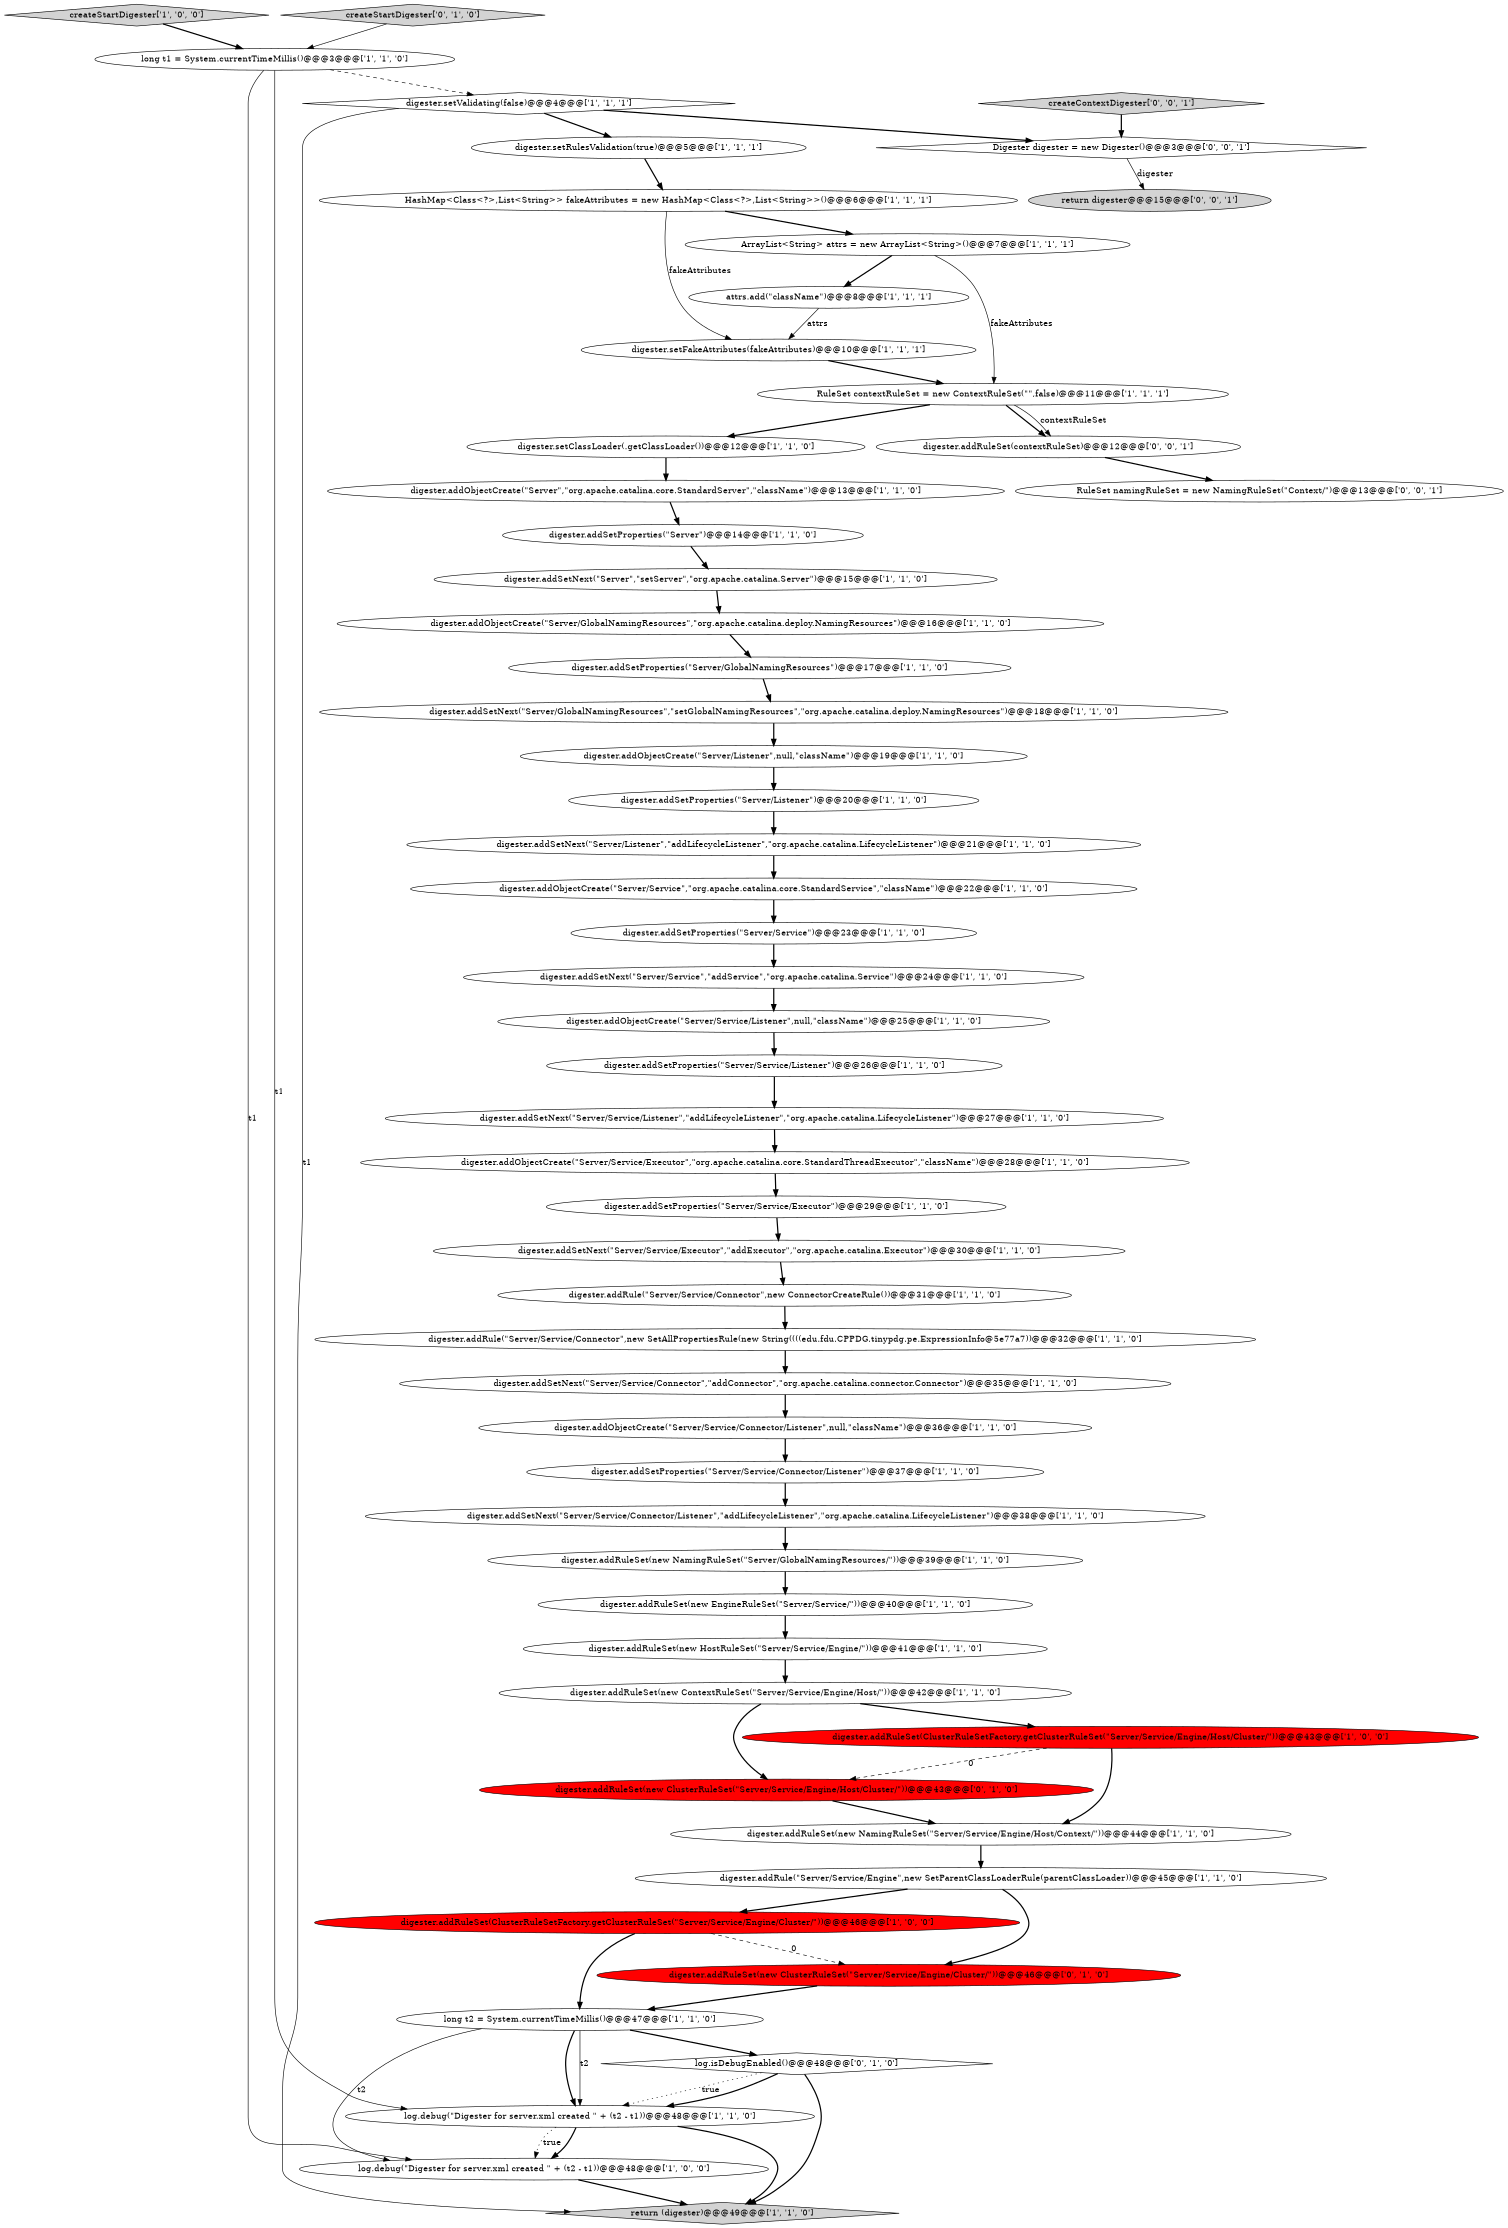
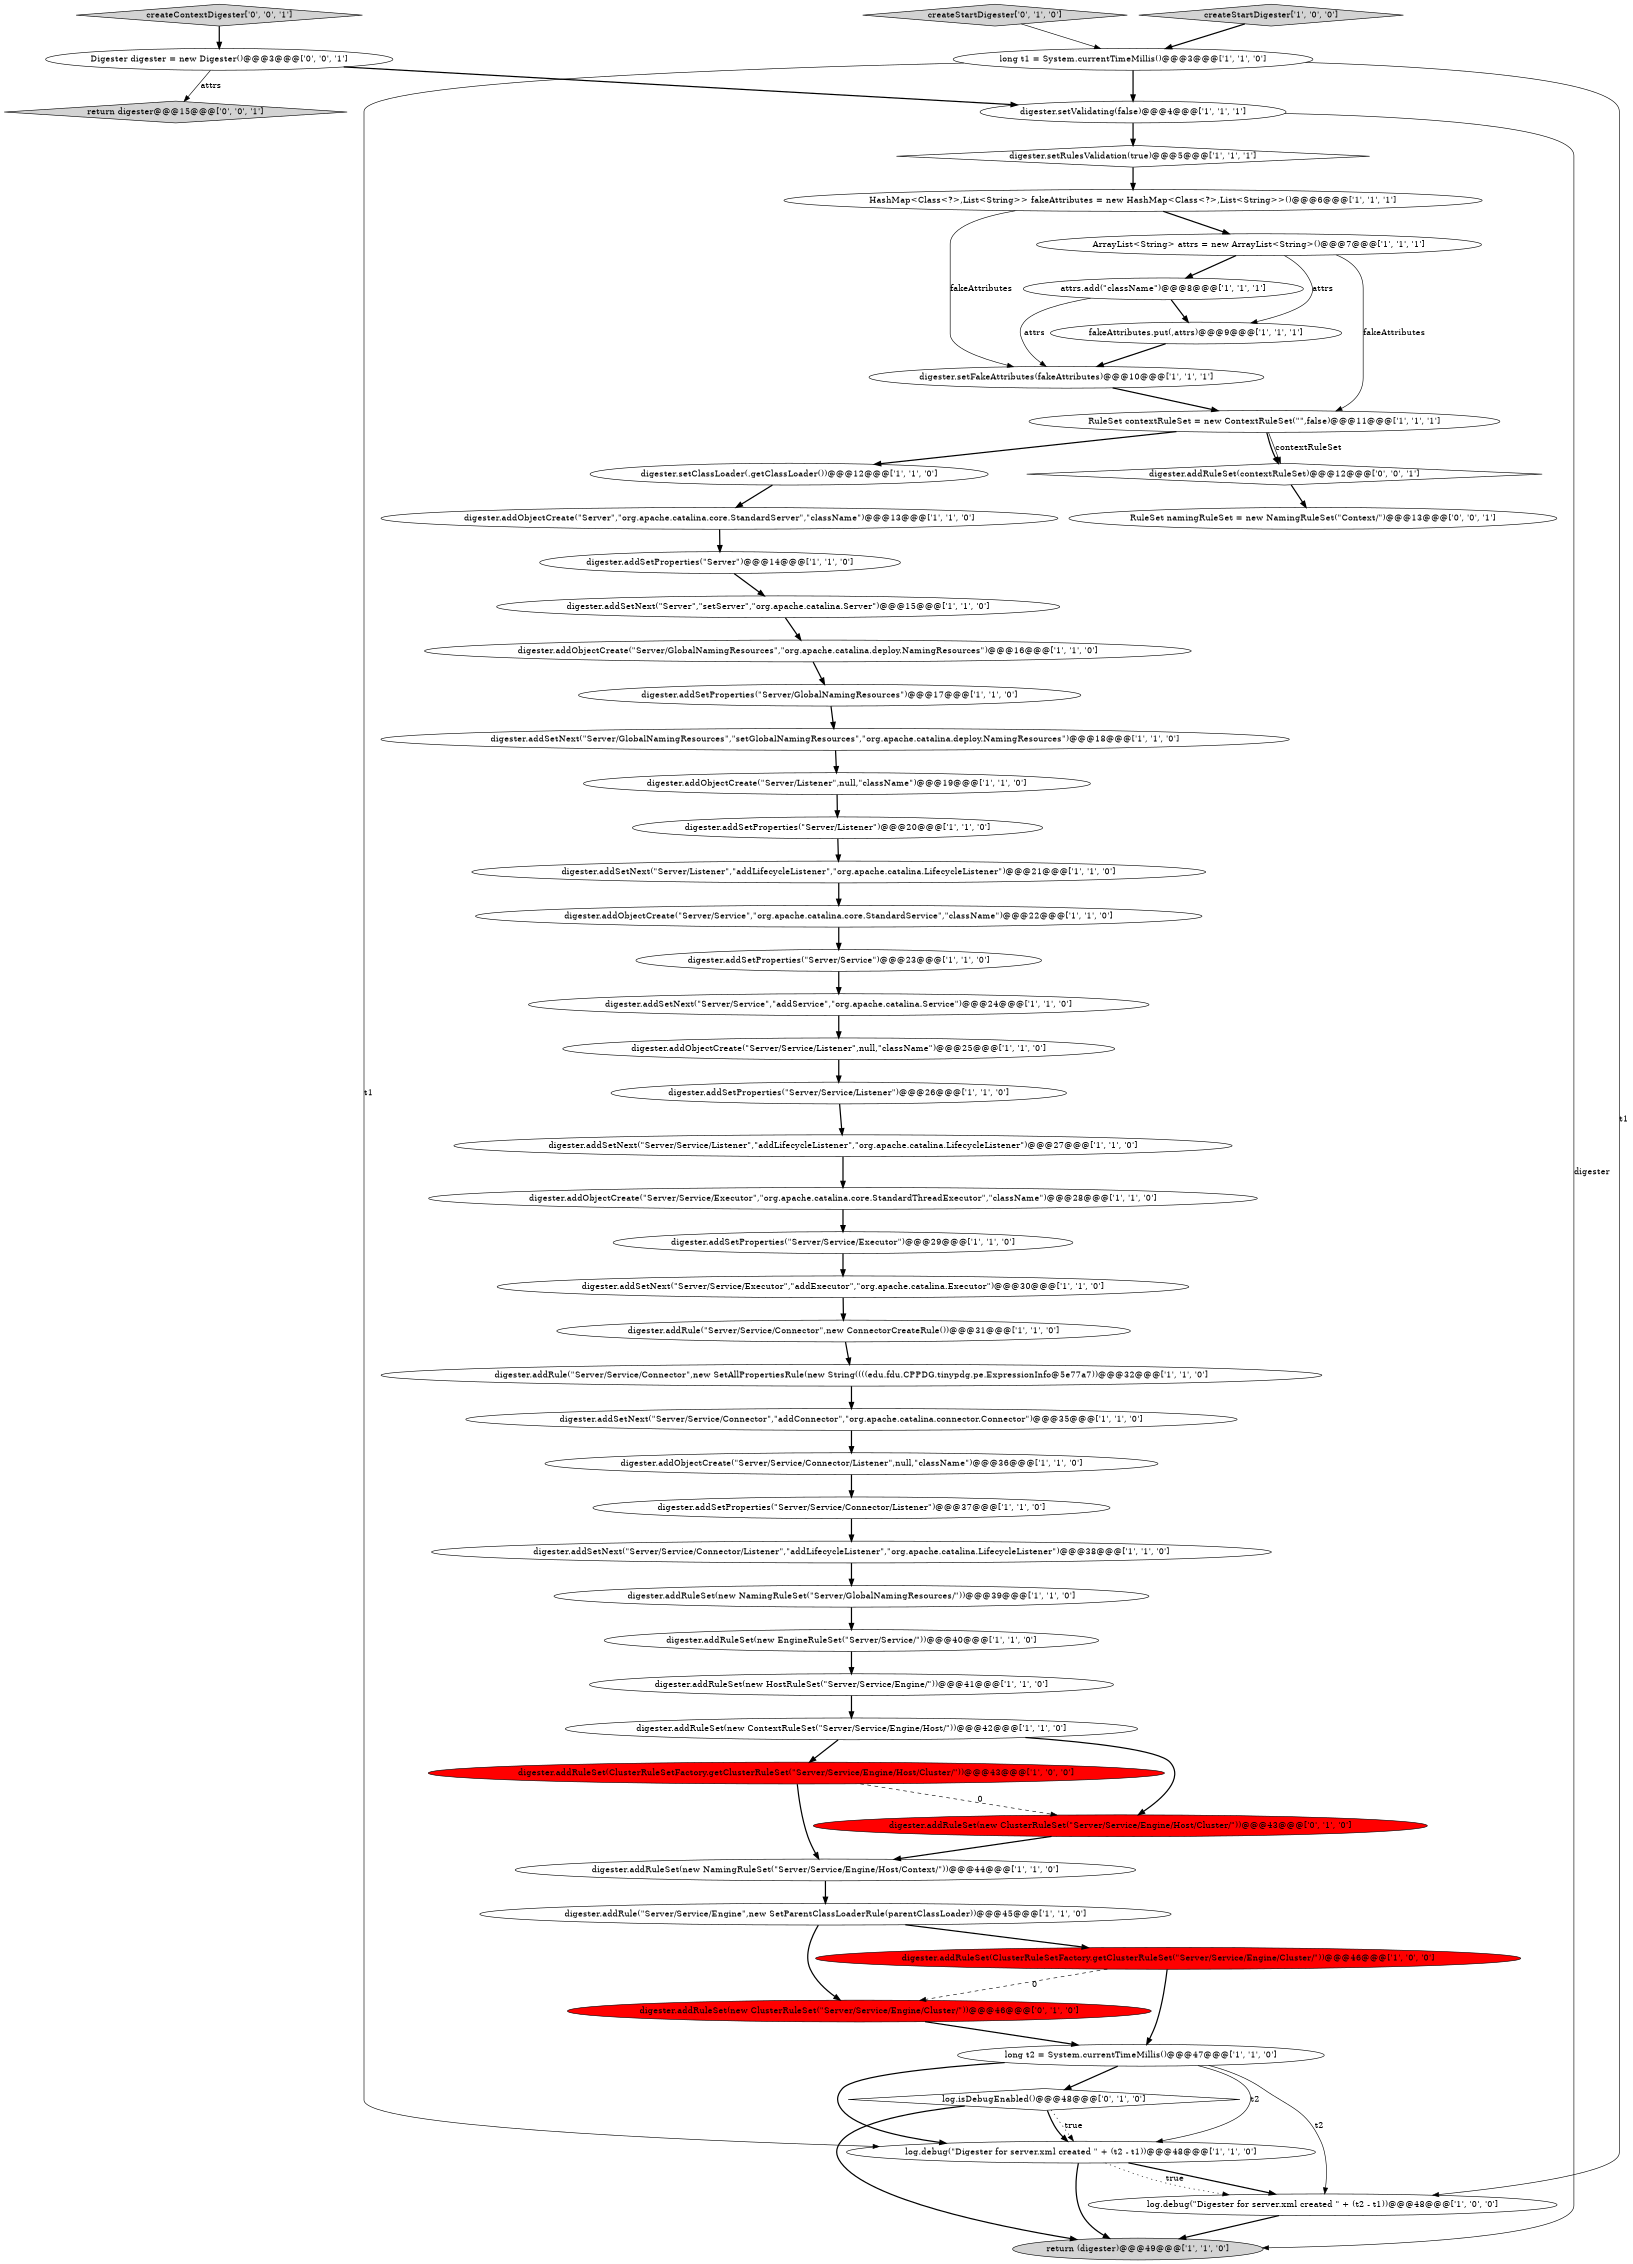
(399, 82) -> (1133, 83)
(519, 104) -> (1133, 112)
(815, 125) -> (677, 86)
(639, 148) -> (1133, 156)
(1121, 148) -> (219, 59)
(1155, 174) -> (211, 86)
(1150, 200) -> (176, 112)
none -> (1196, 333)
(1058, 447) -> (1284, 474)
(307, 1163) -> (1592, 1172)
(722, 2213) -> (1138, 2249)
